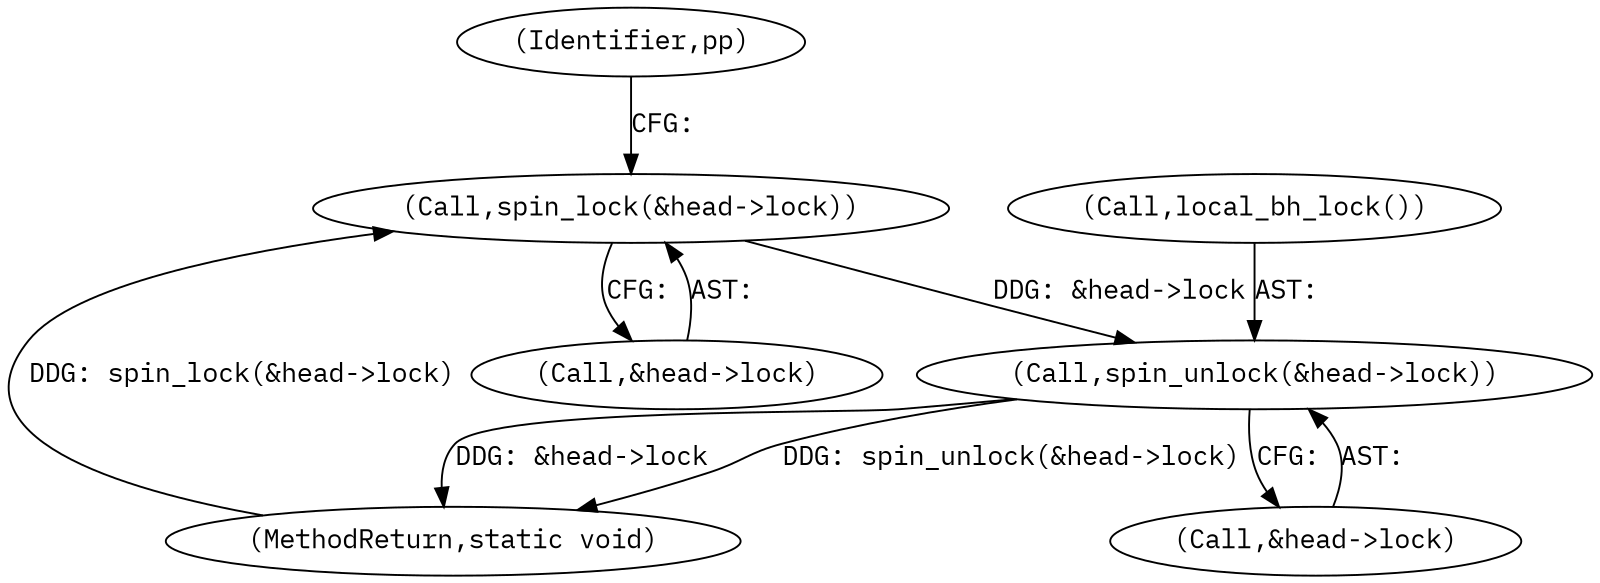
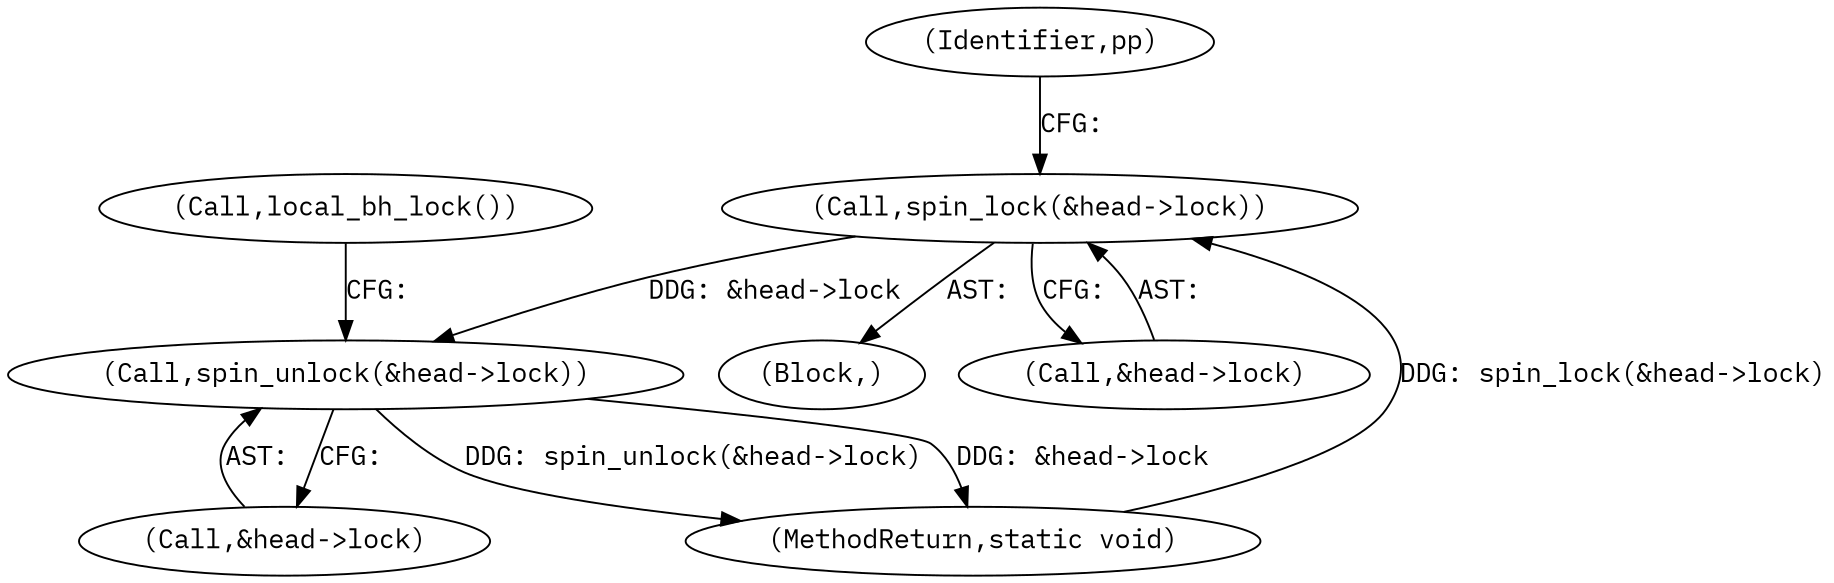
(1295, 292) -> (386, 292)
none -> (822, 375)
